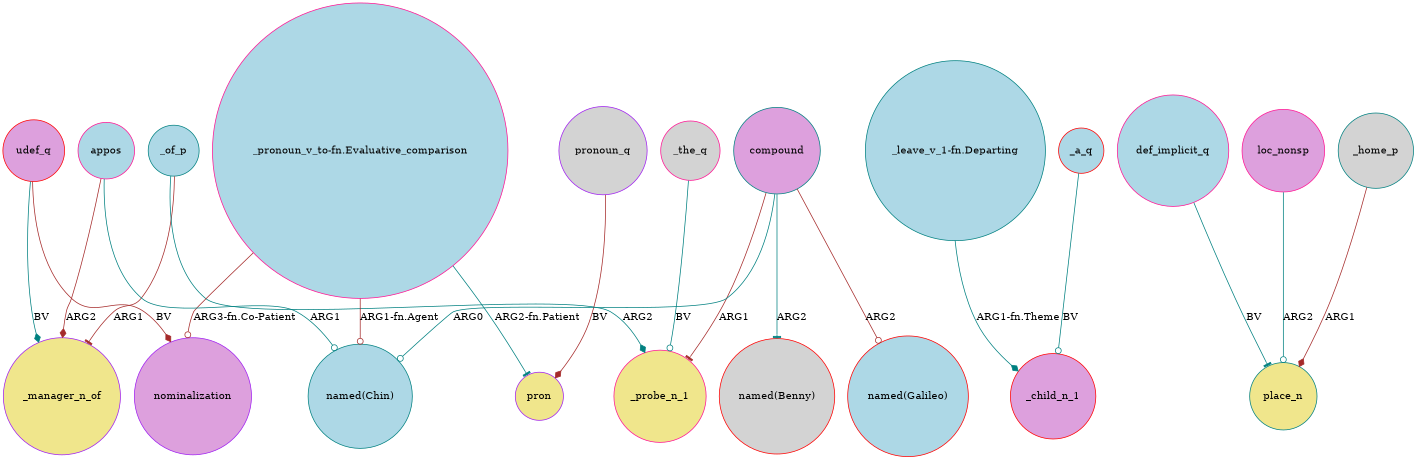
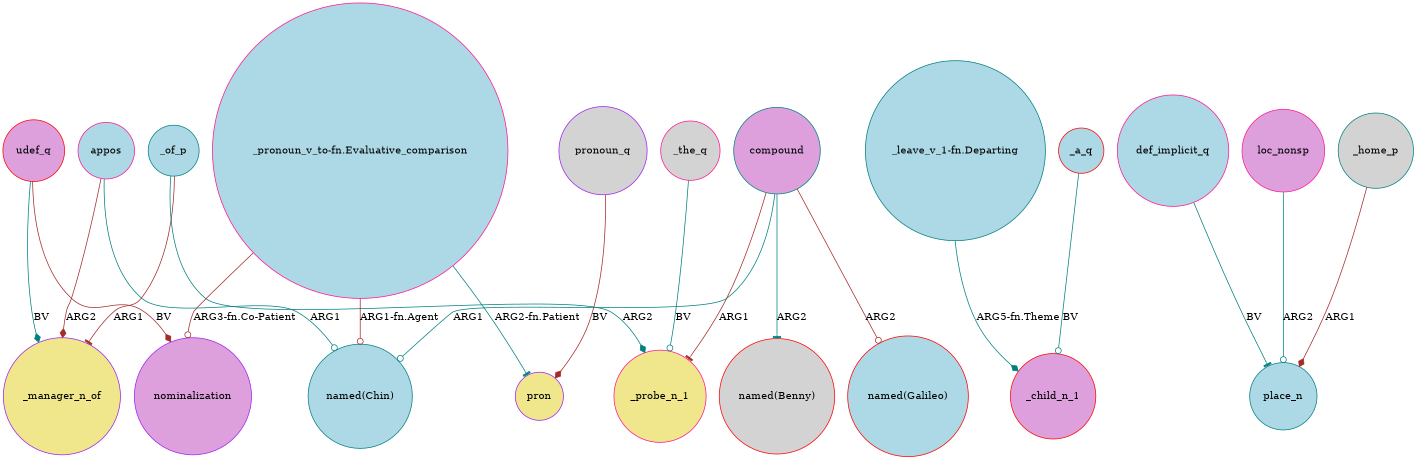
(469, 317) -> (469, 317)
(1018, 317) -> (1018, 317)
(1283, 396) -> (1283, 396)
